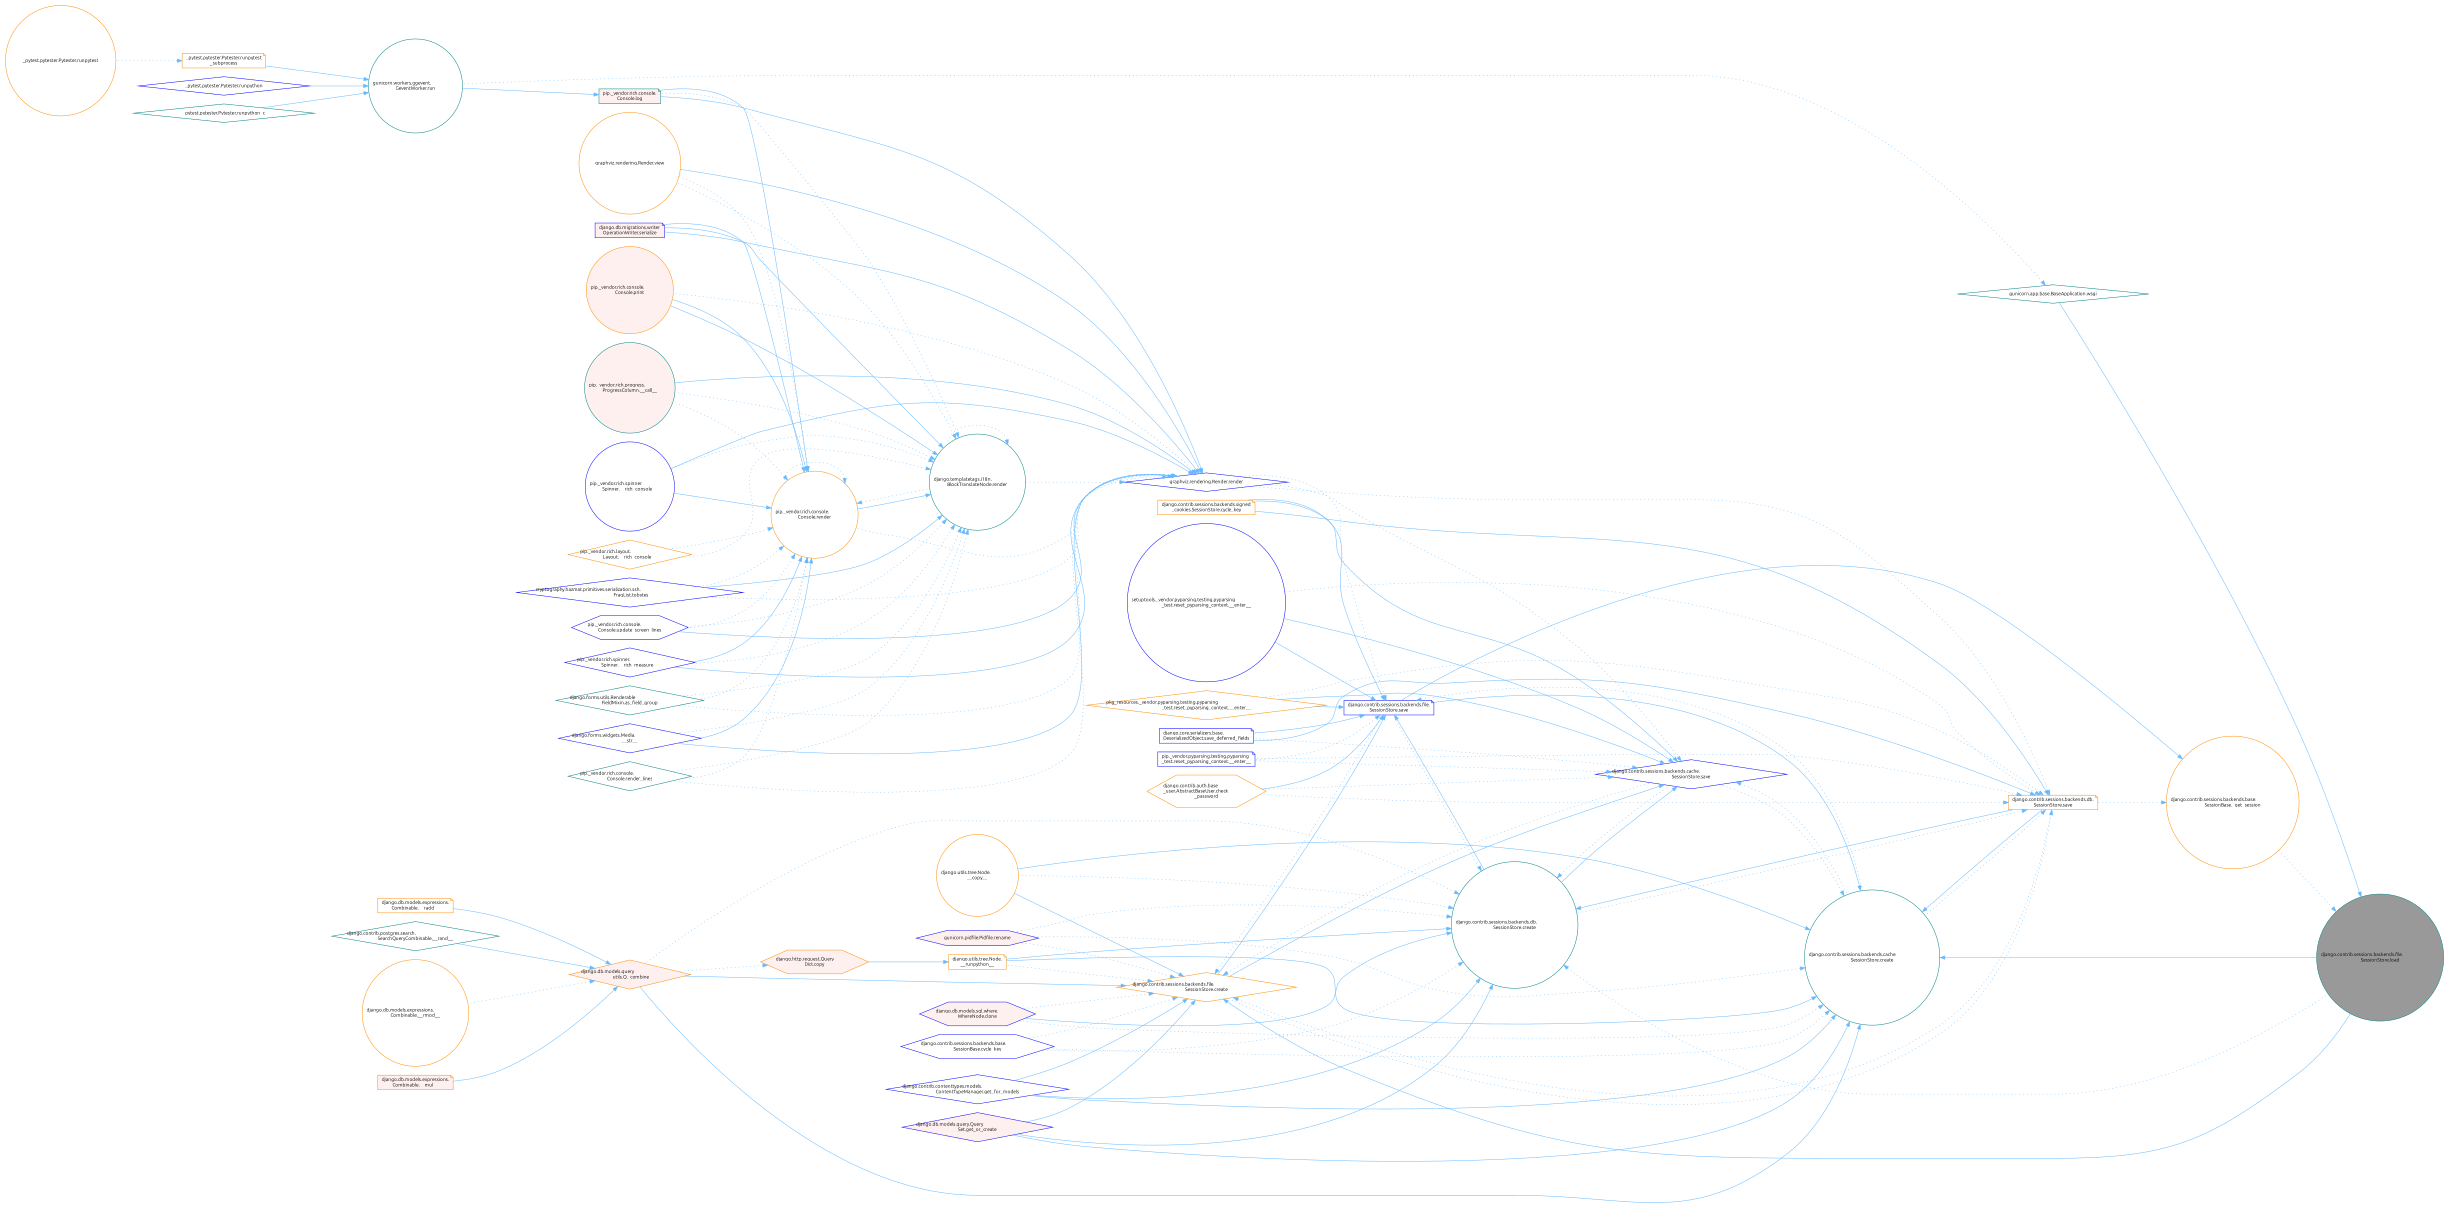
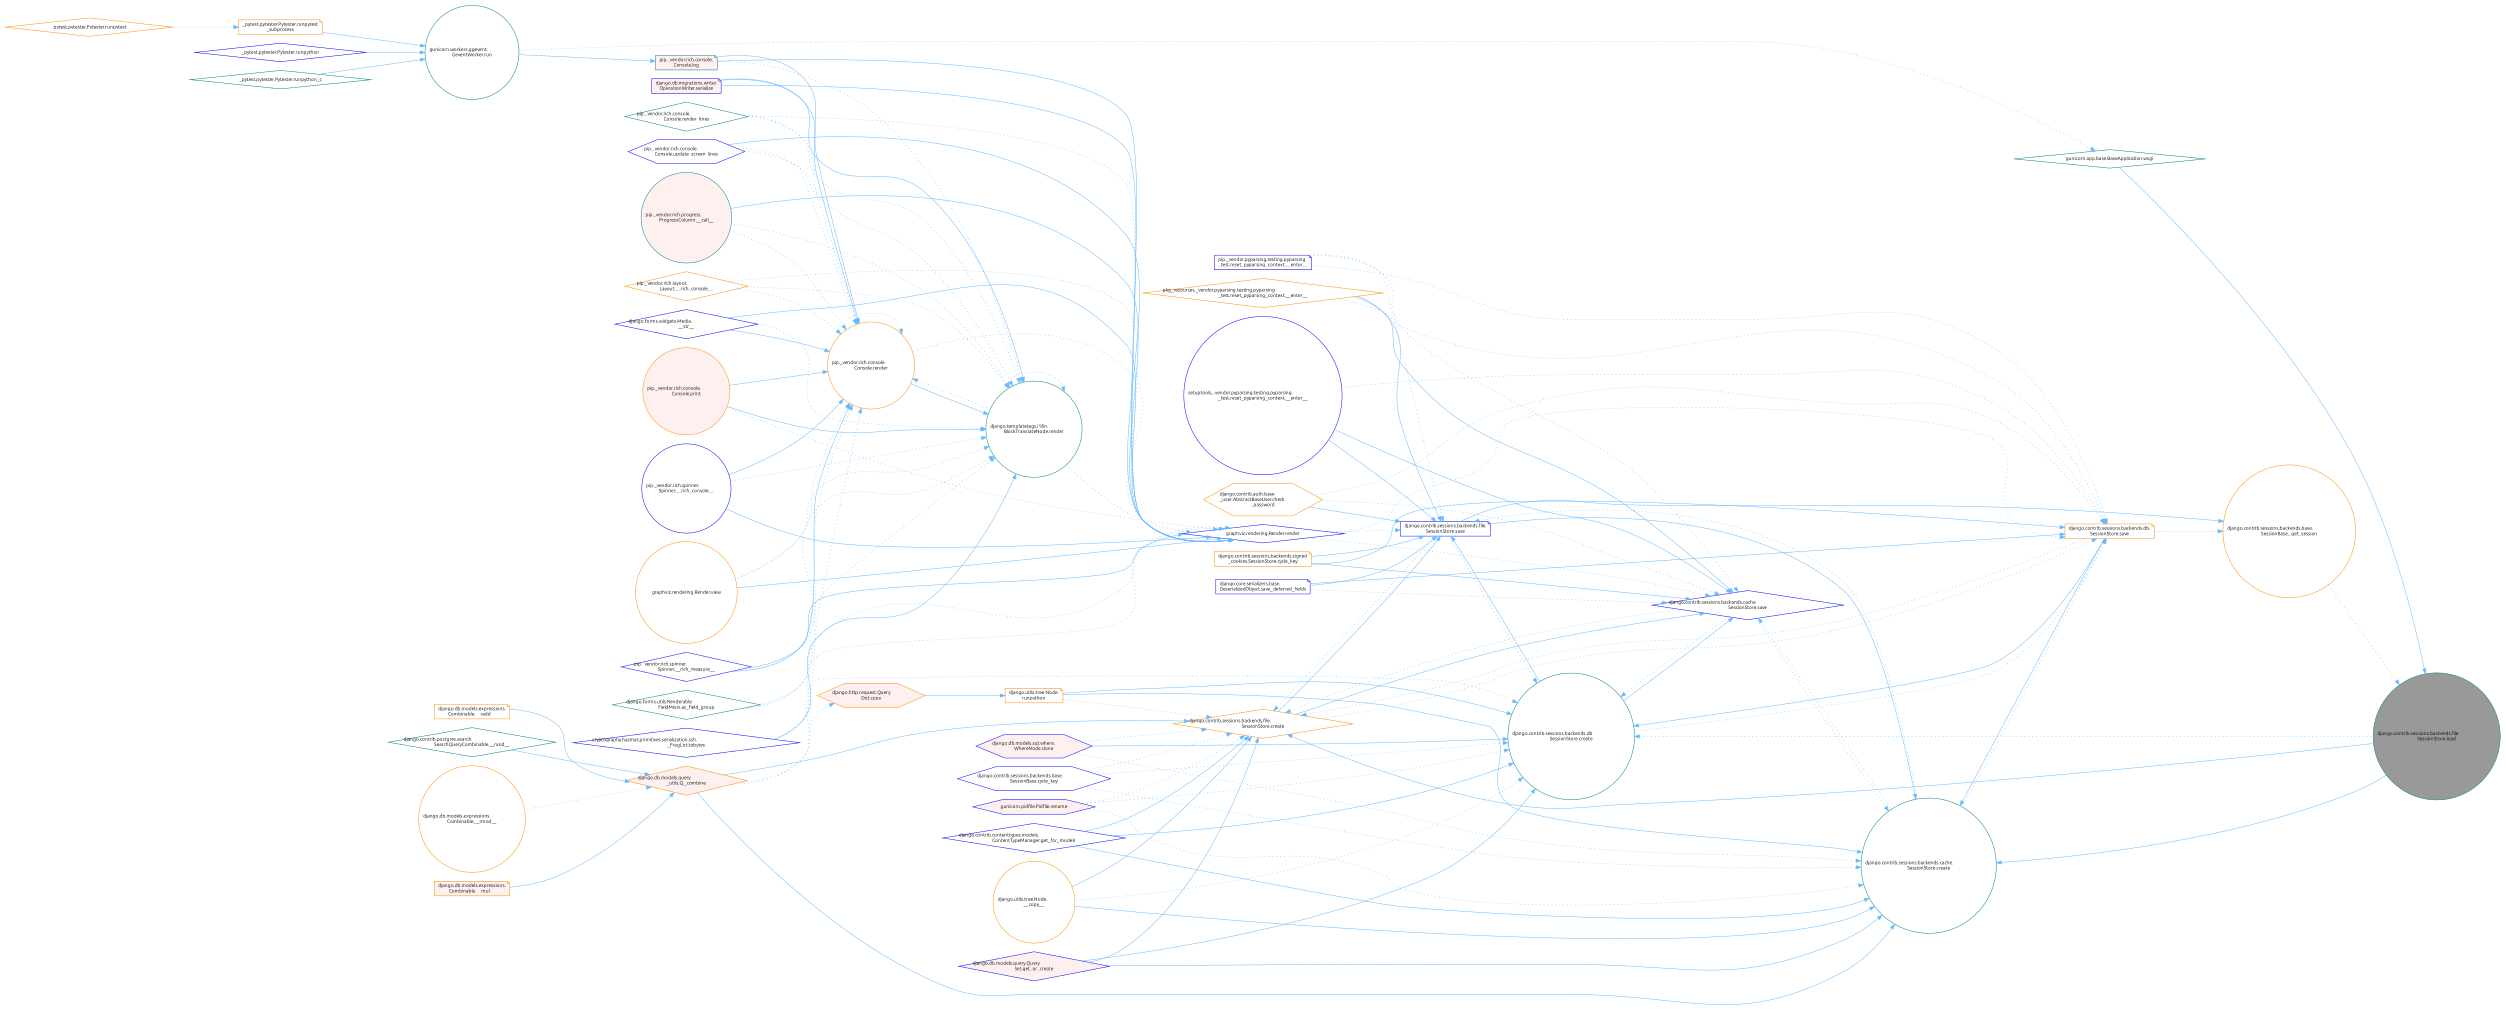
(61, 61) -> (89, 27)
none -> (1083, 287)
